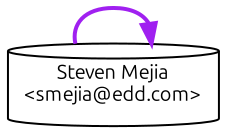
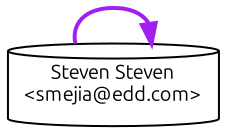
(113, 85) -> (113, 85)
